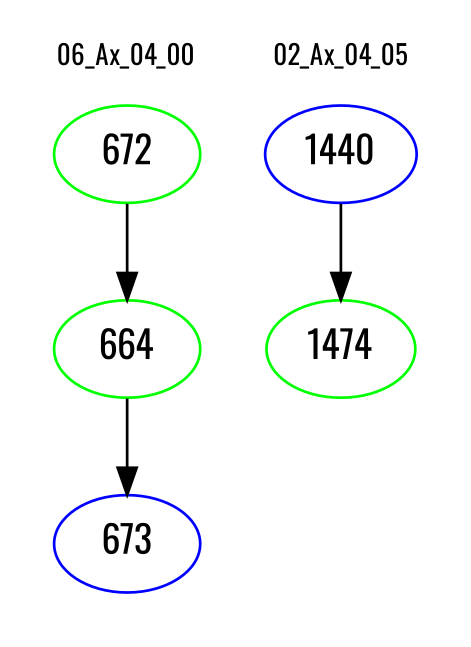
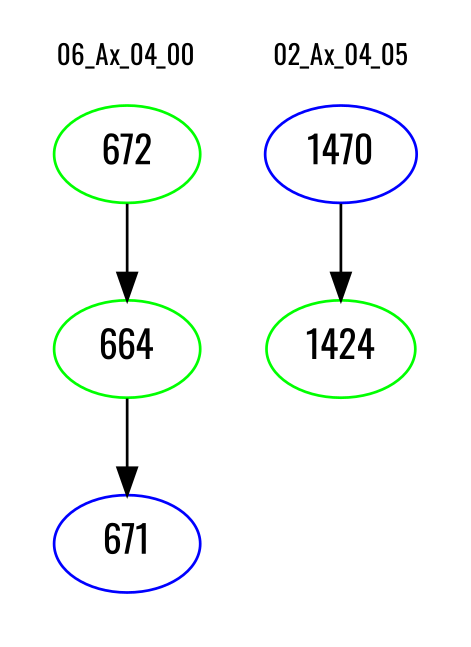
(341, 154) -> (341, 154)
(341, 349) -> (341, 349)
(127, 544) -> (127, 544)
